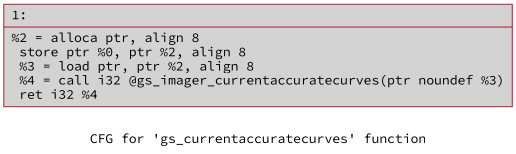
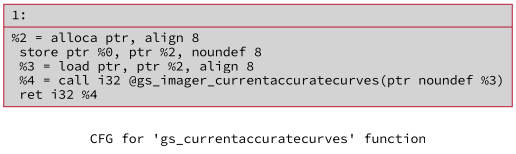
(129, 52) -> (137, 52)
